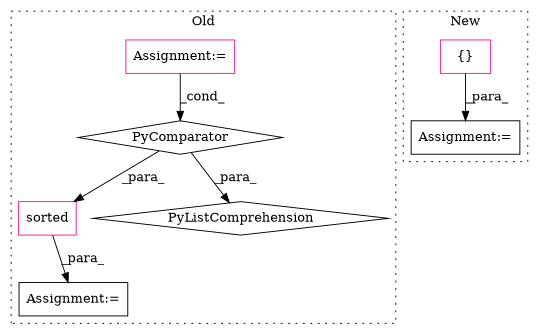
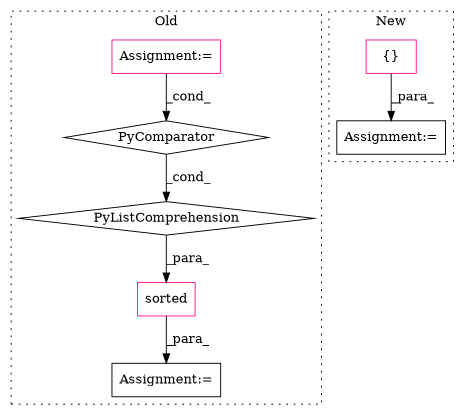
(121, 174) -> (166, 254)
(235, 178) -> (189, 178)
